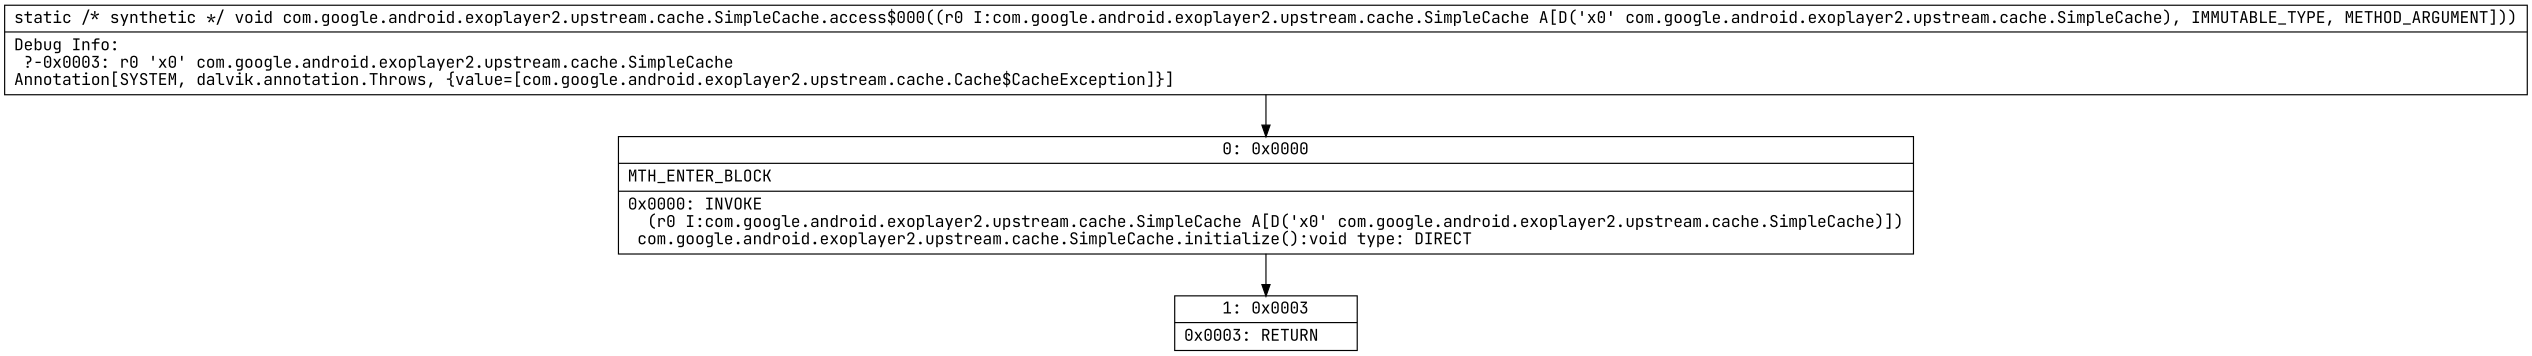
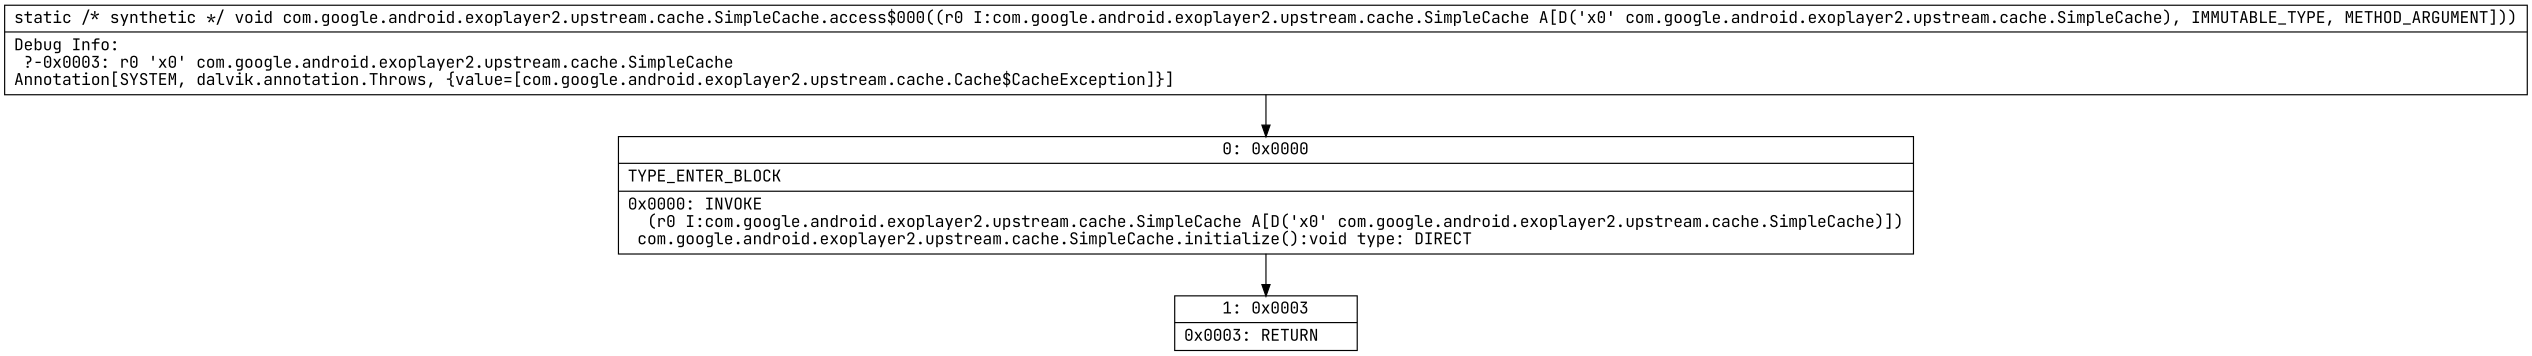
(700, 177) -> (705, 177)
